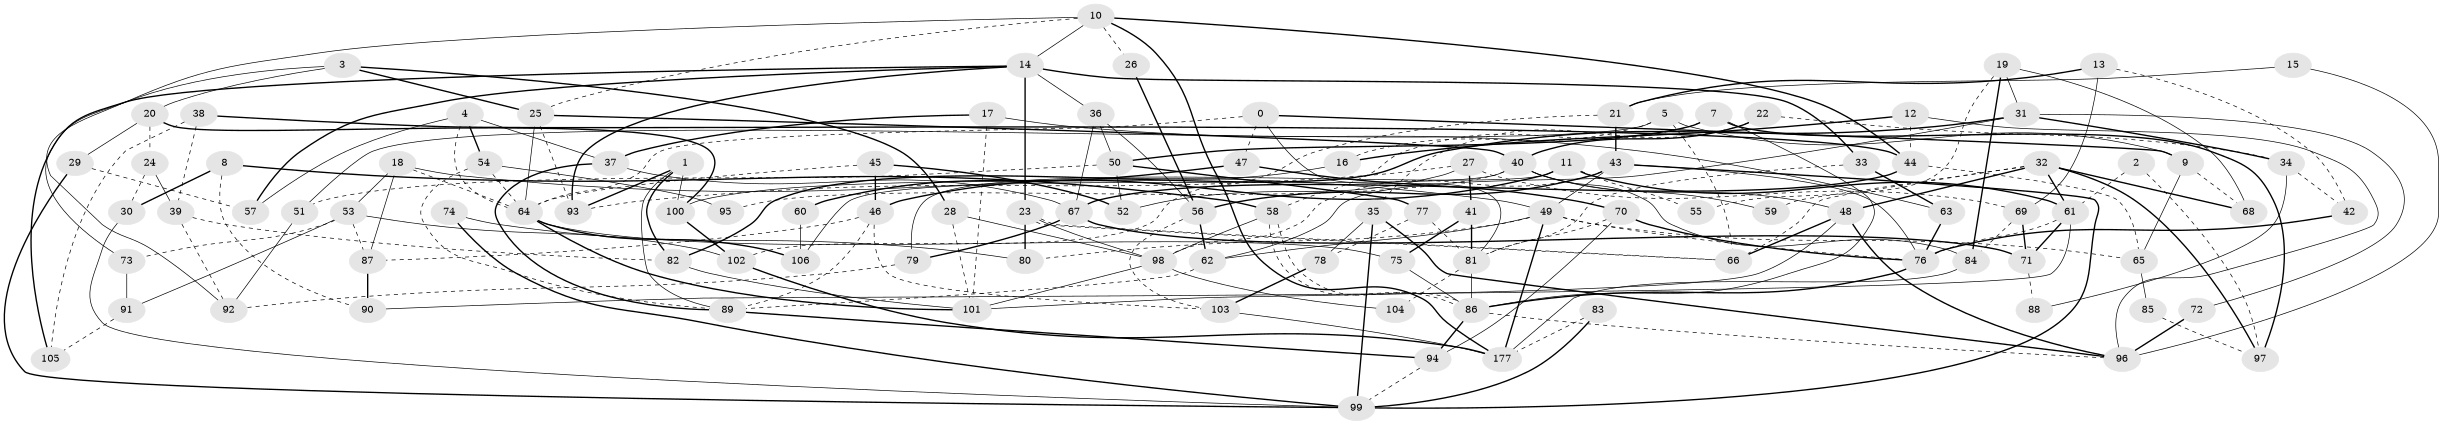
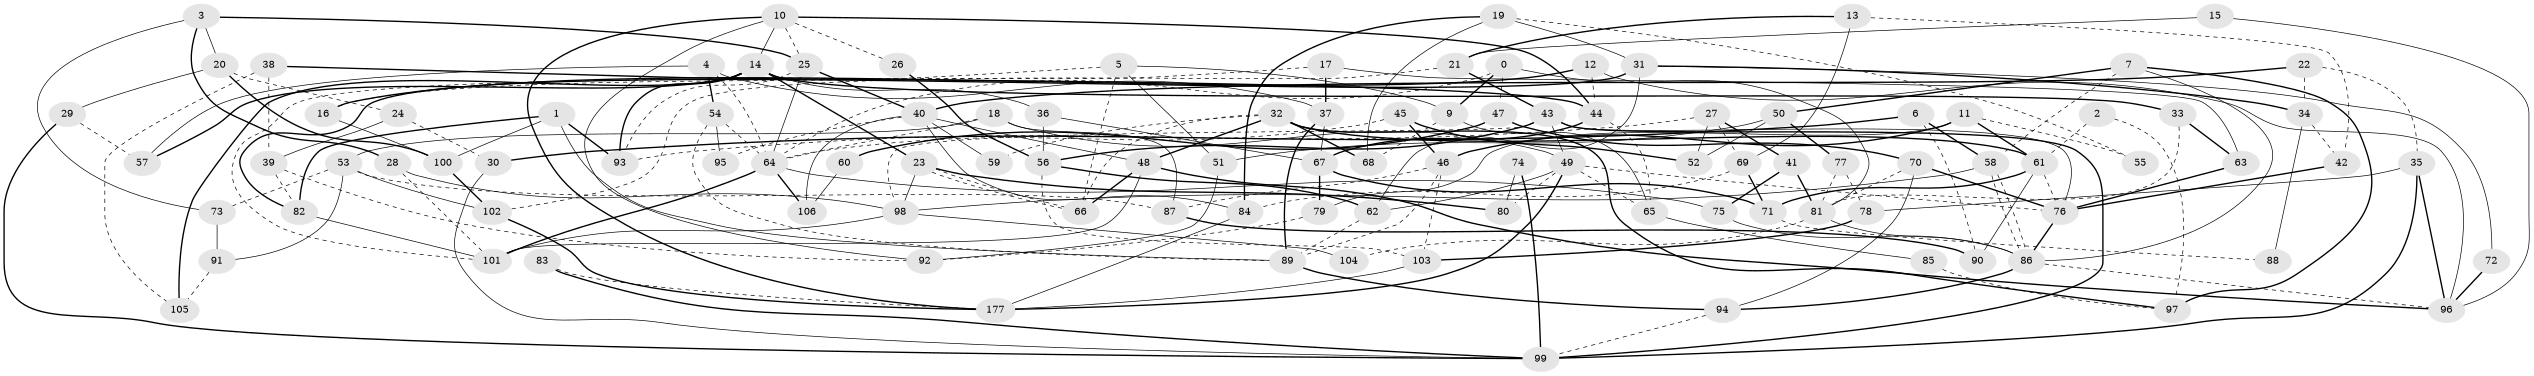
(1105, 139) -> none
(225, 163) -> (1916, 114)
(704, 178) -> (1500, 143)
